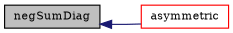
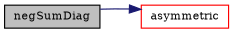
(126, 24) -> (115, 9)
